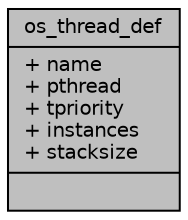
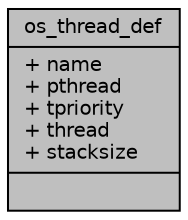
(82, 131) -> (67, 131)
